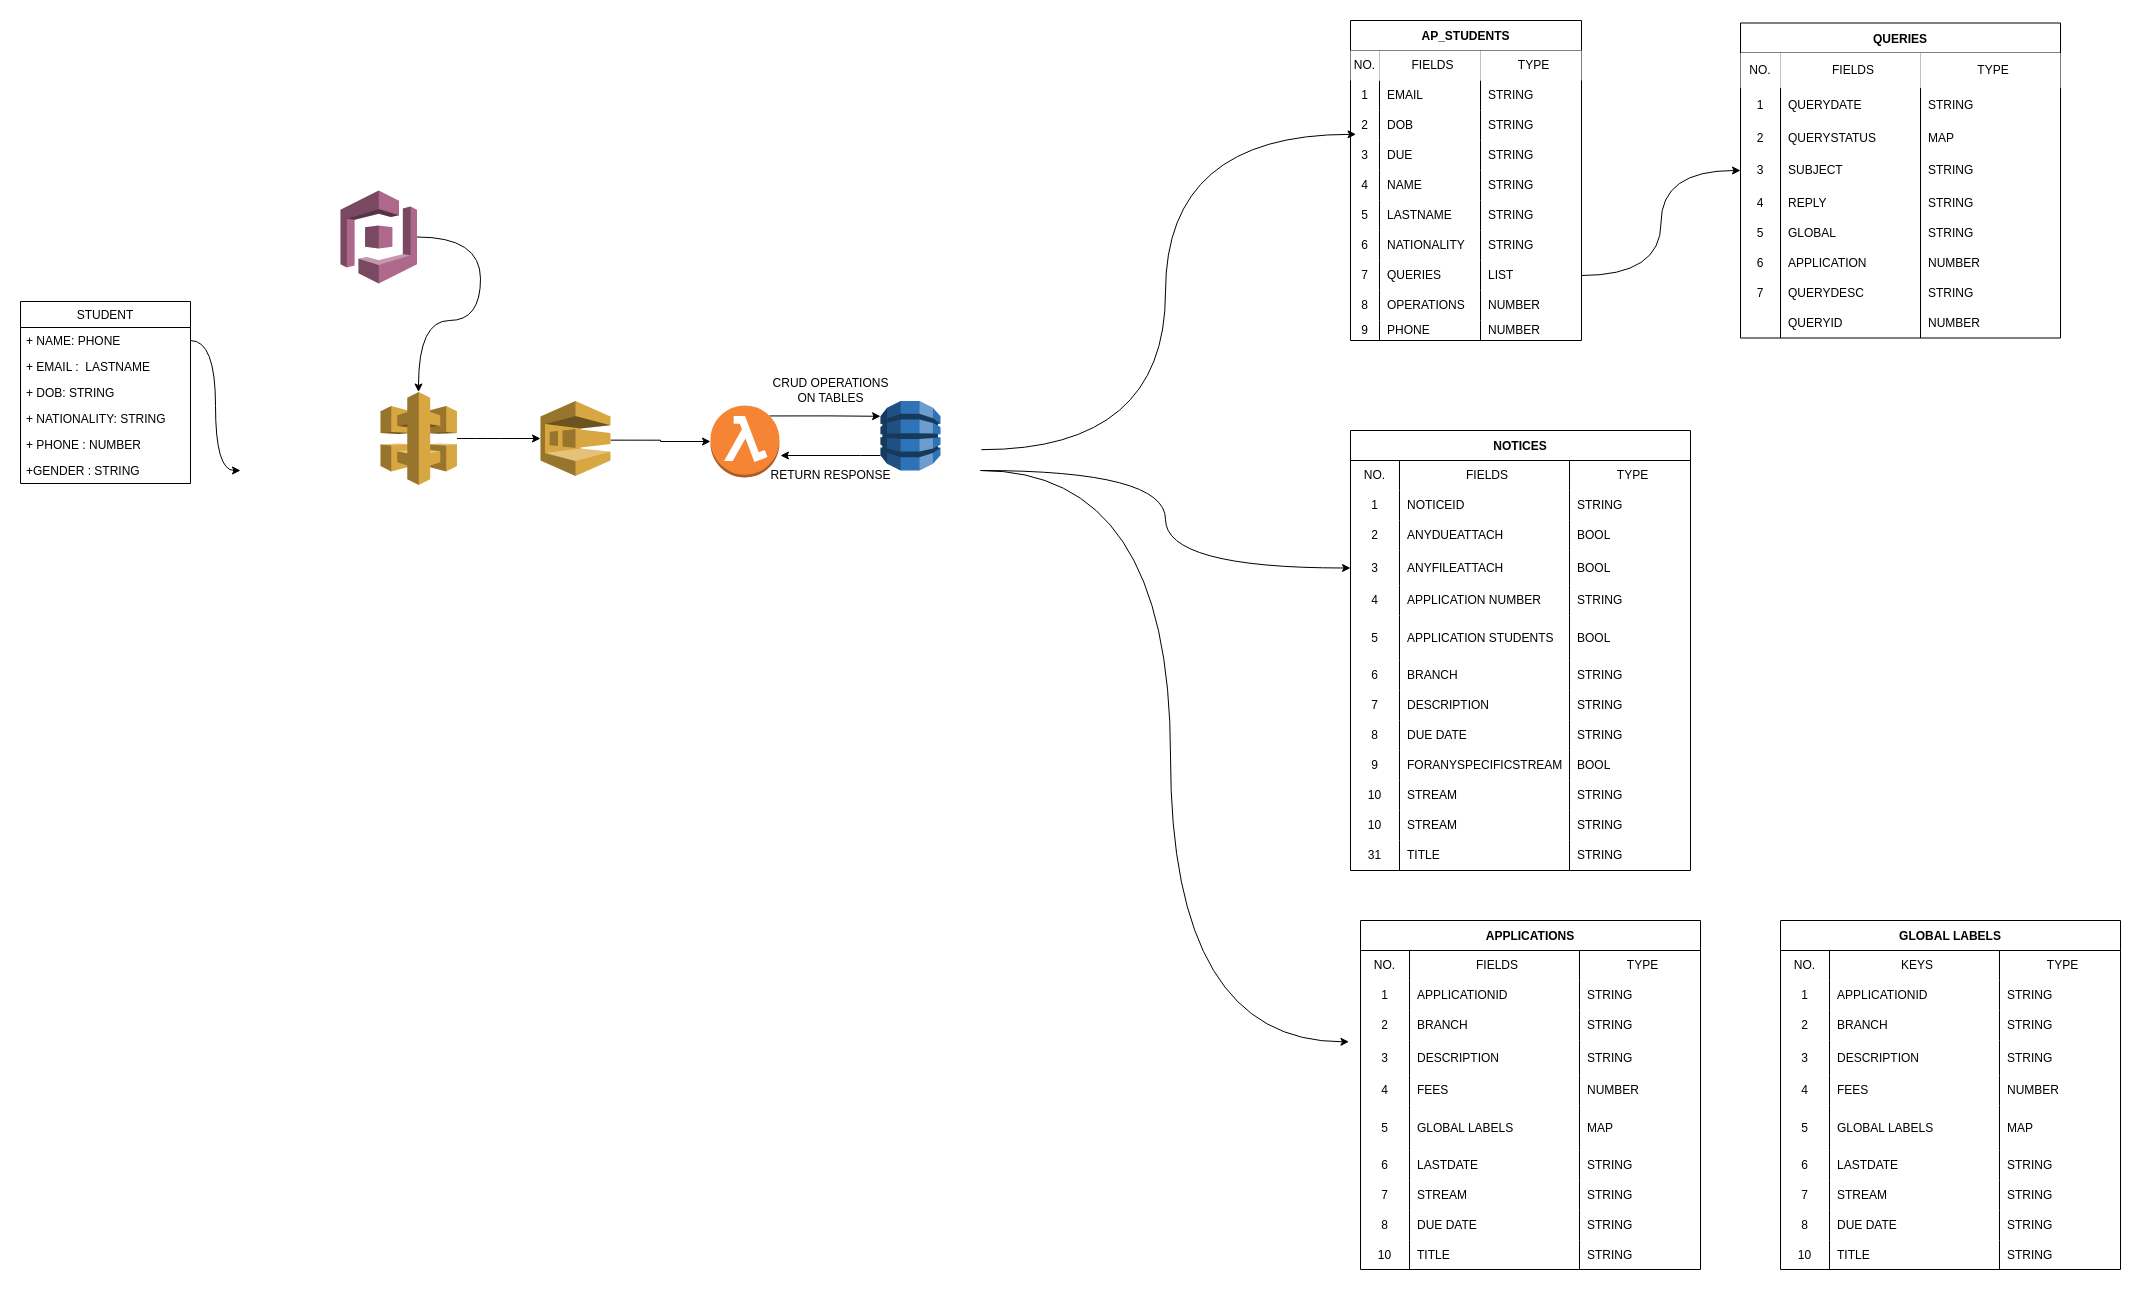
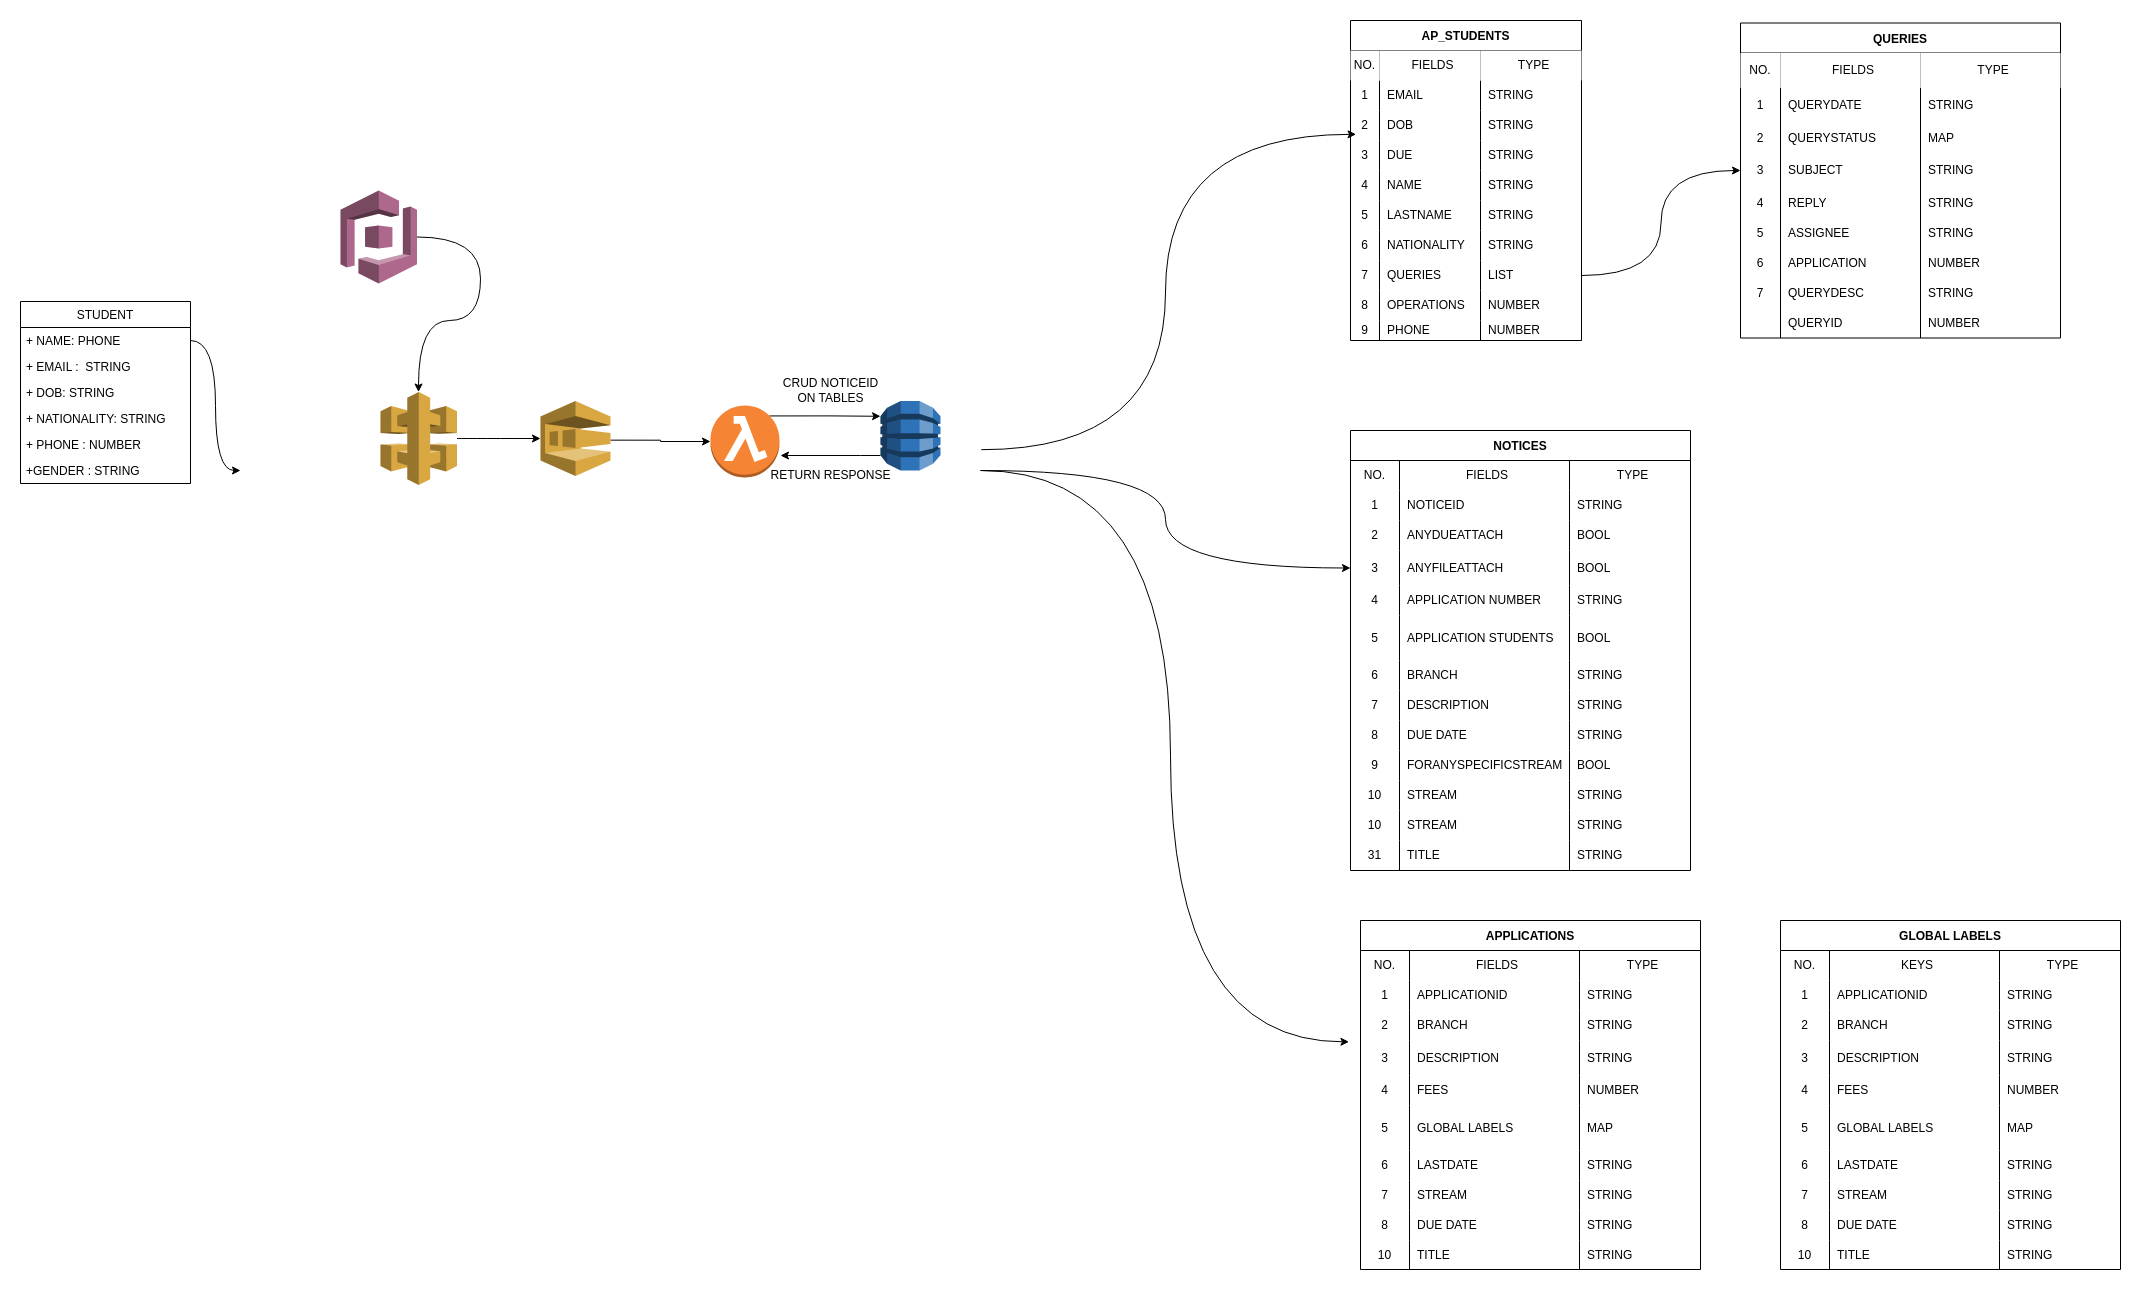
(1809, 234) -> (1815, 234)
(84, 367) -> (77, 367)
(831, 391) -> (831, 391)
